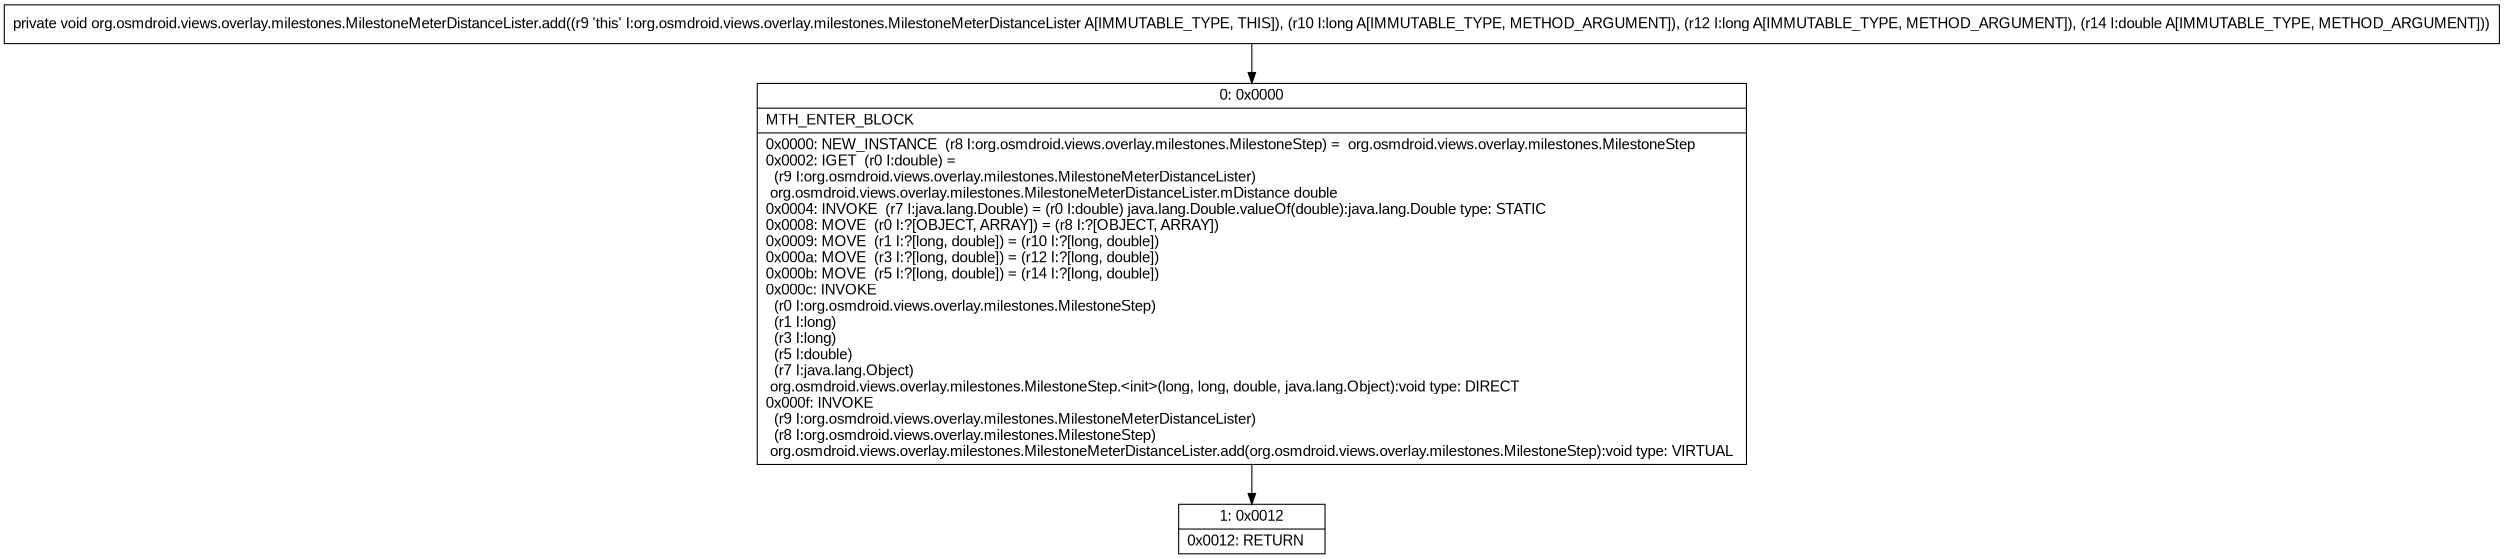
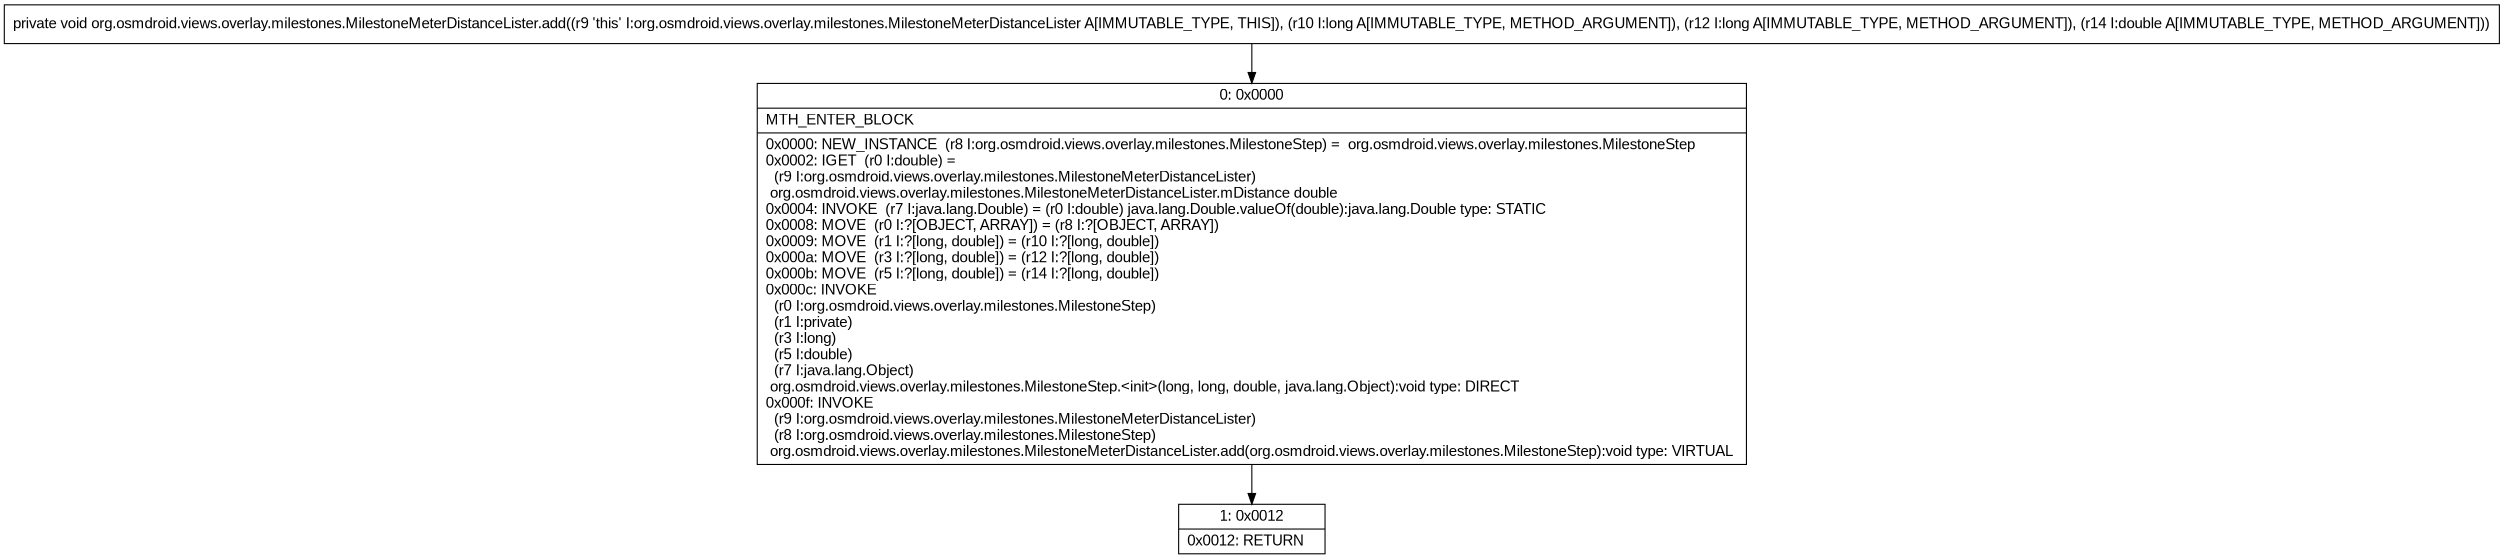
(801, 322) -> (809, 322)
